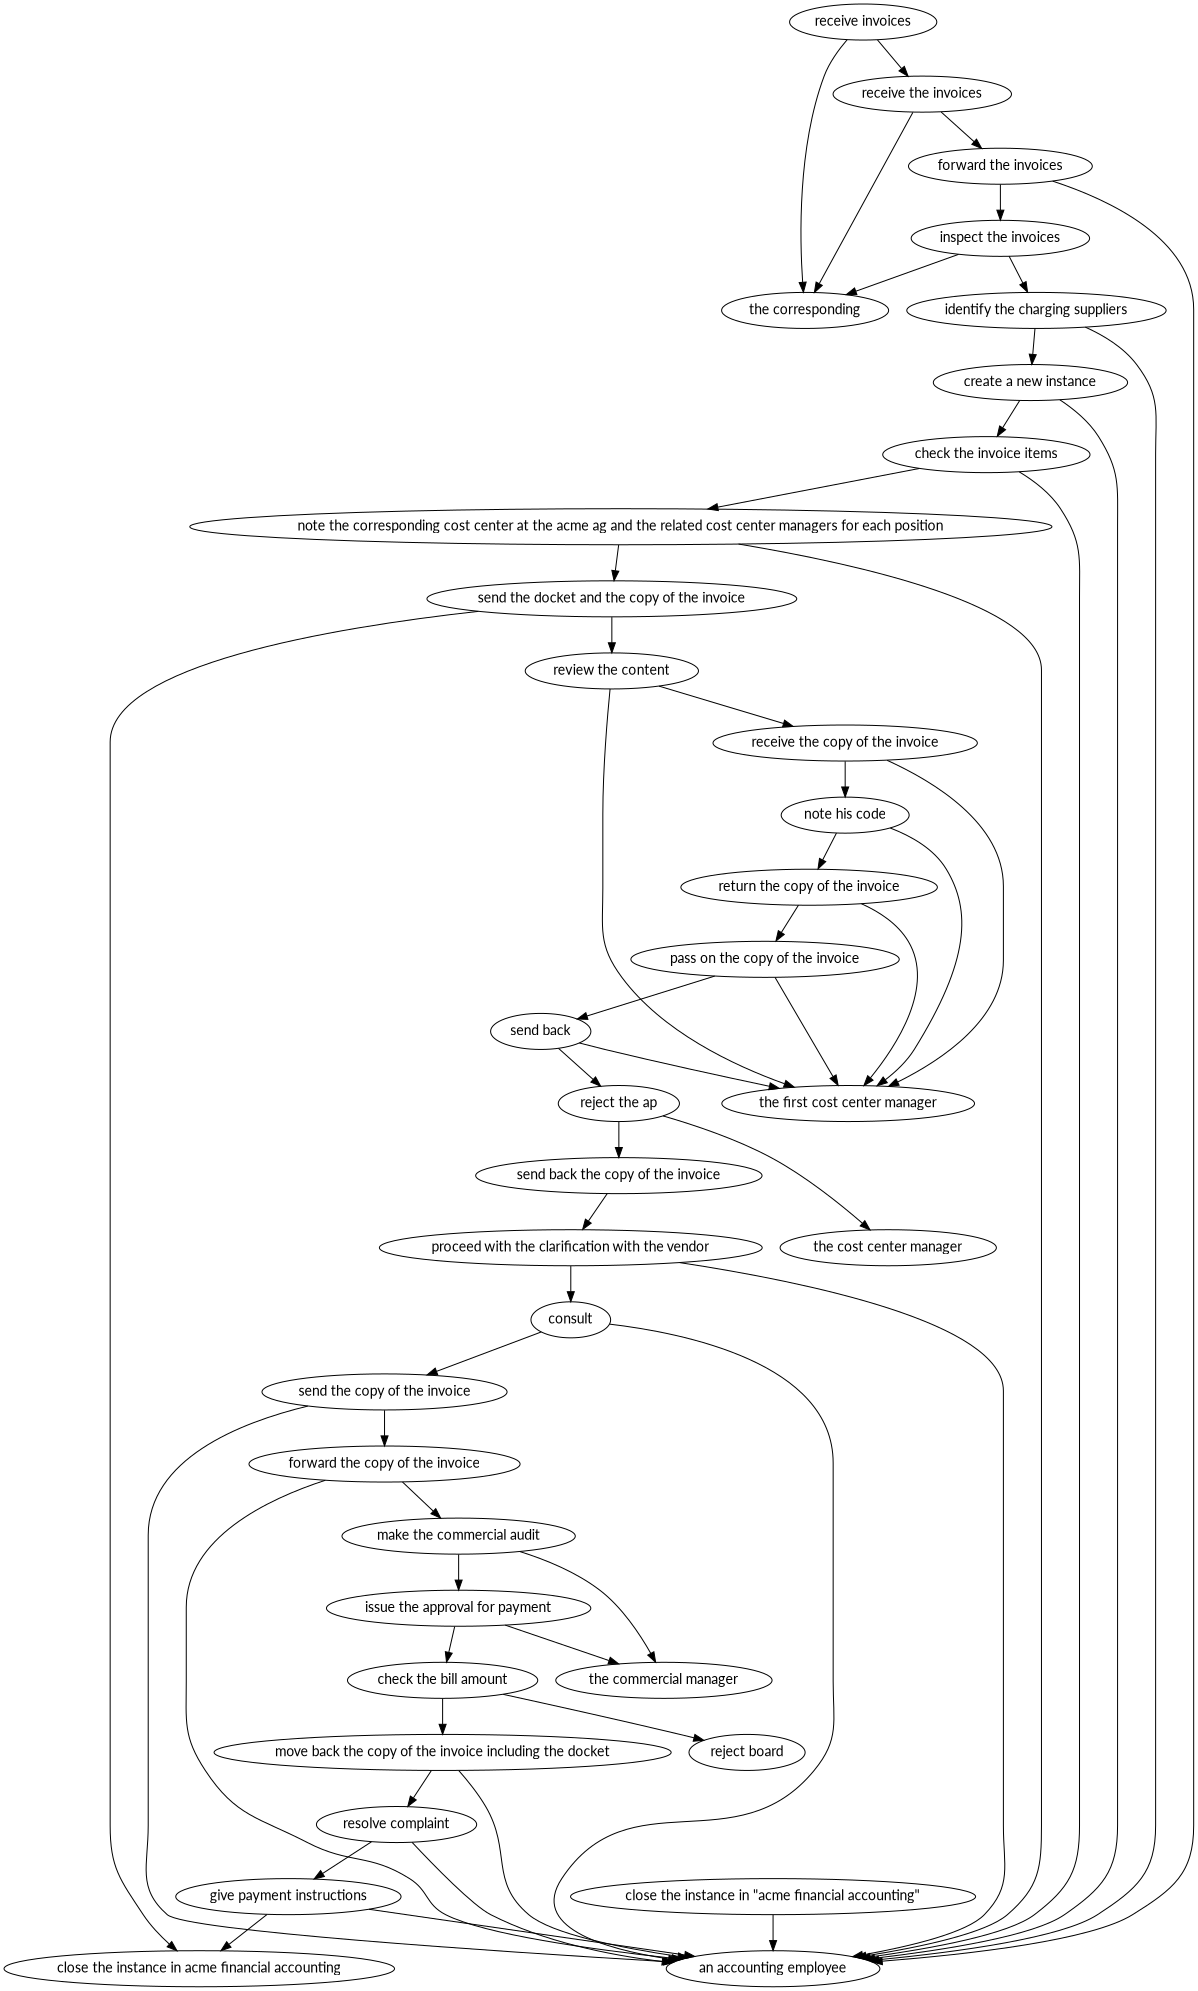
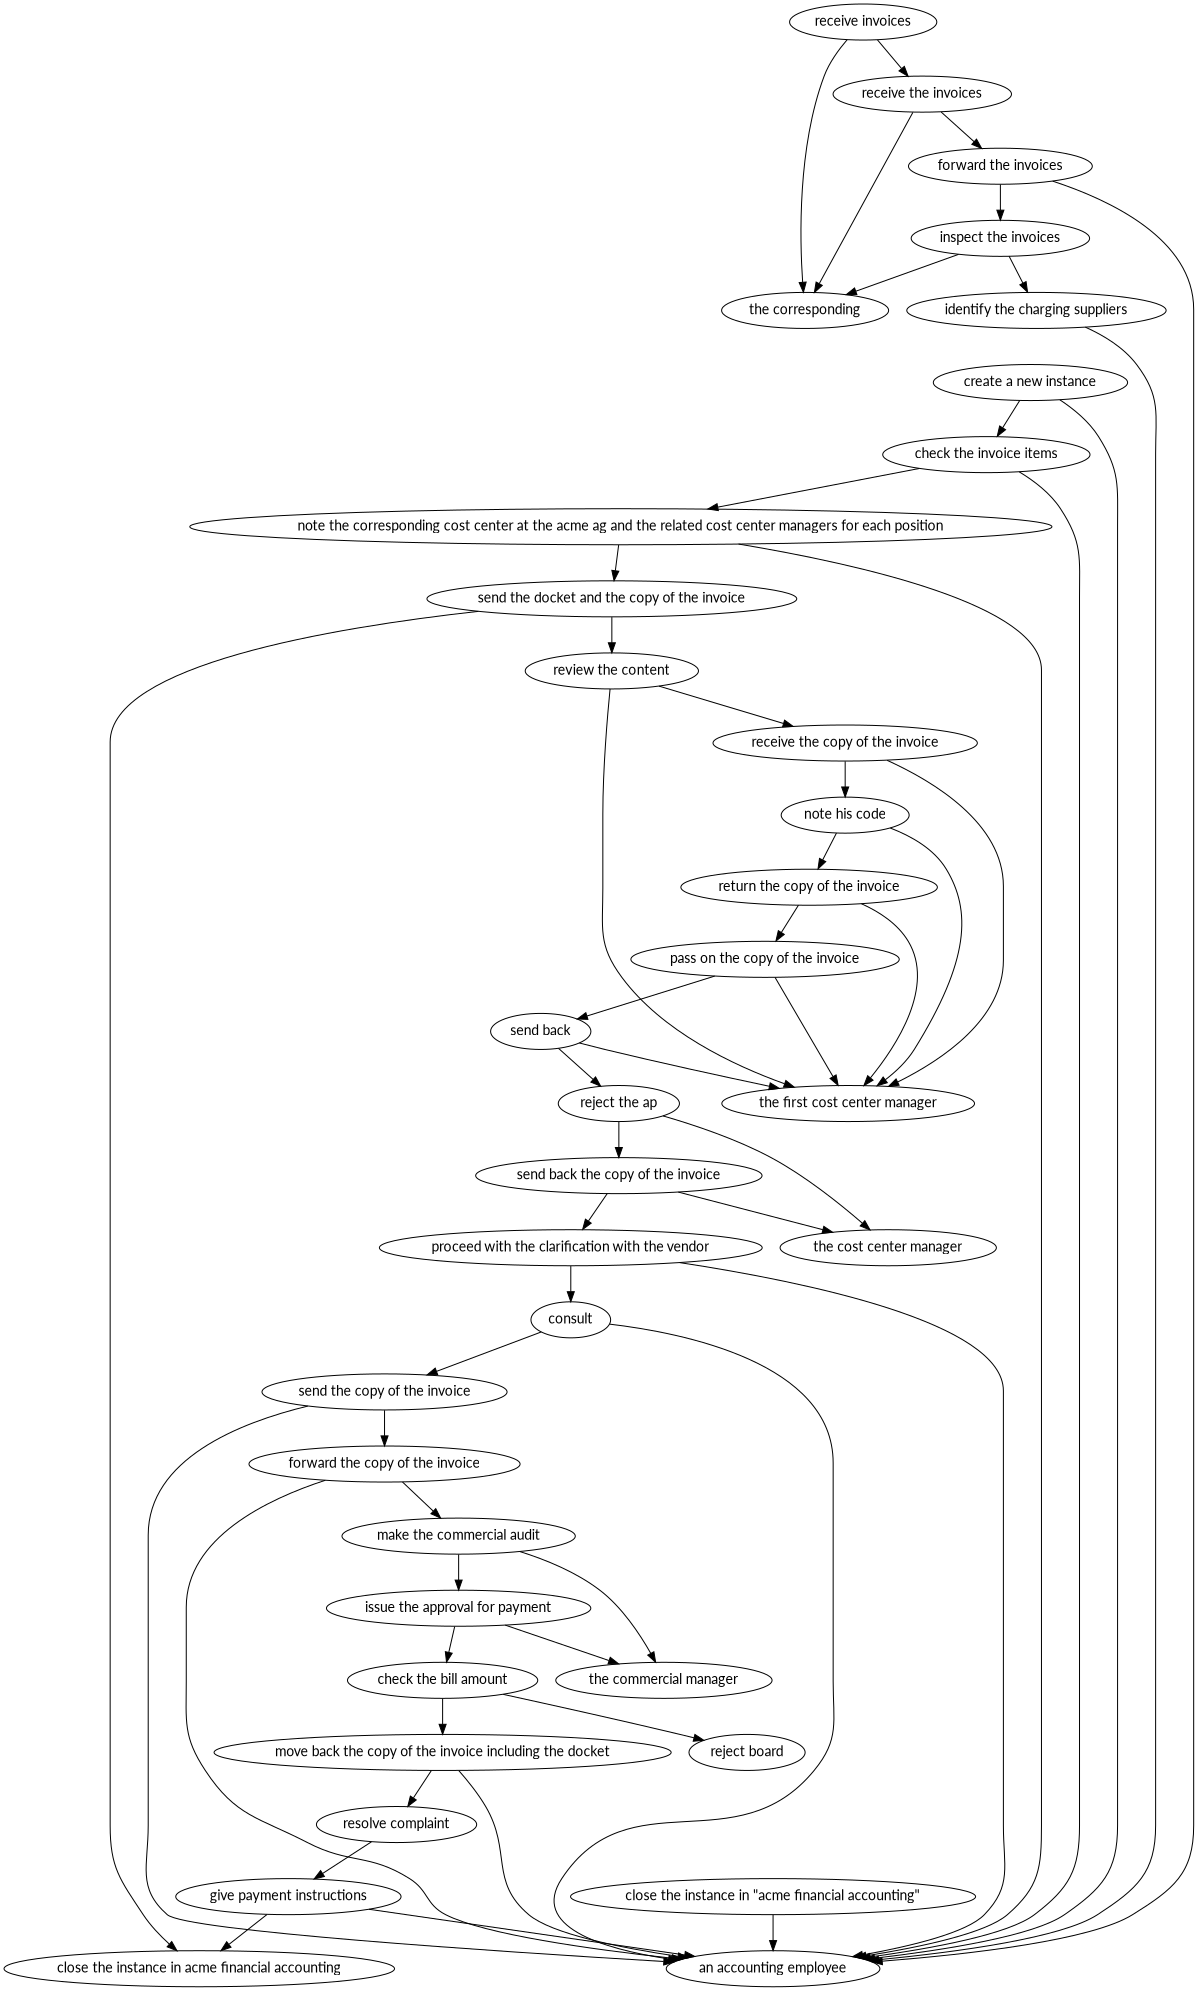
(1034, 342) -> none
none -> (751, 1211)
(504, 1921) -> none
